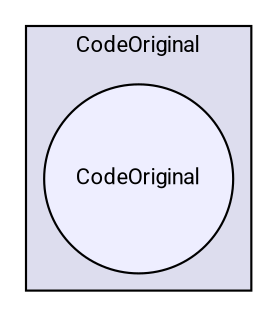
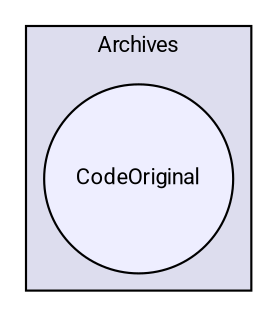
(139, 47) -> (139, 47)
